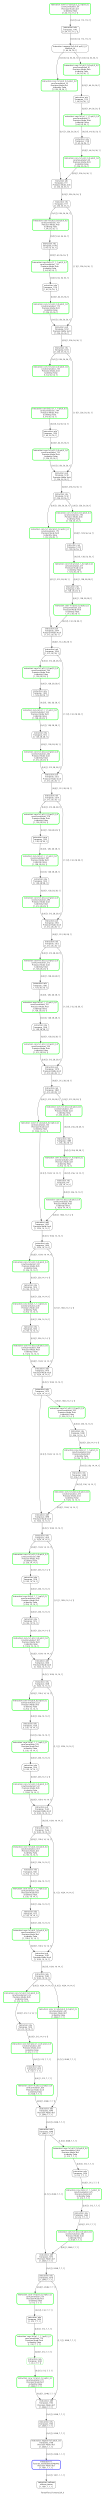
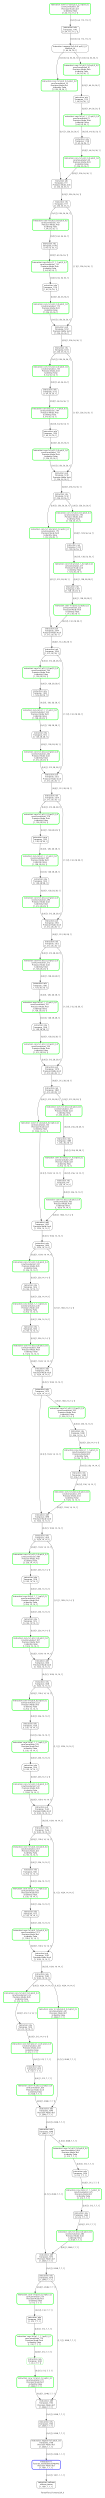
none -> (50, 392)
